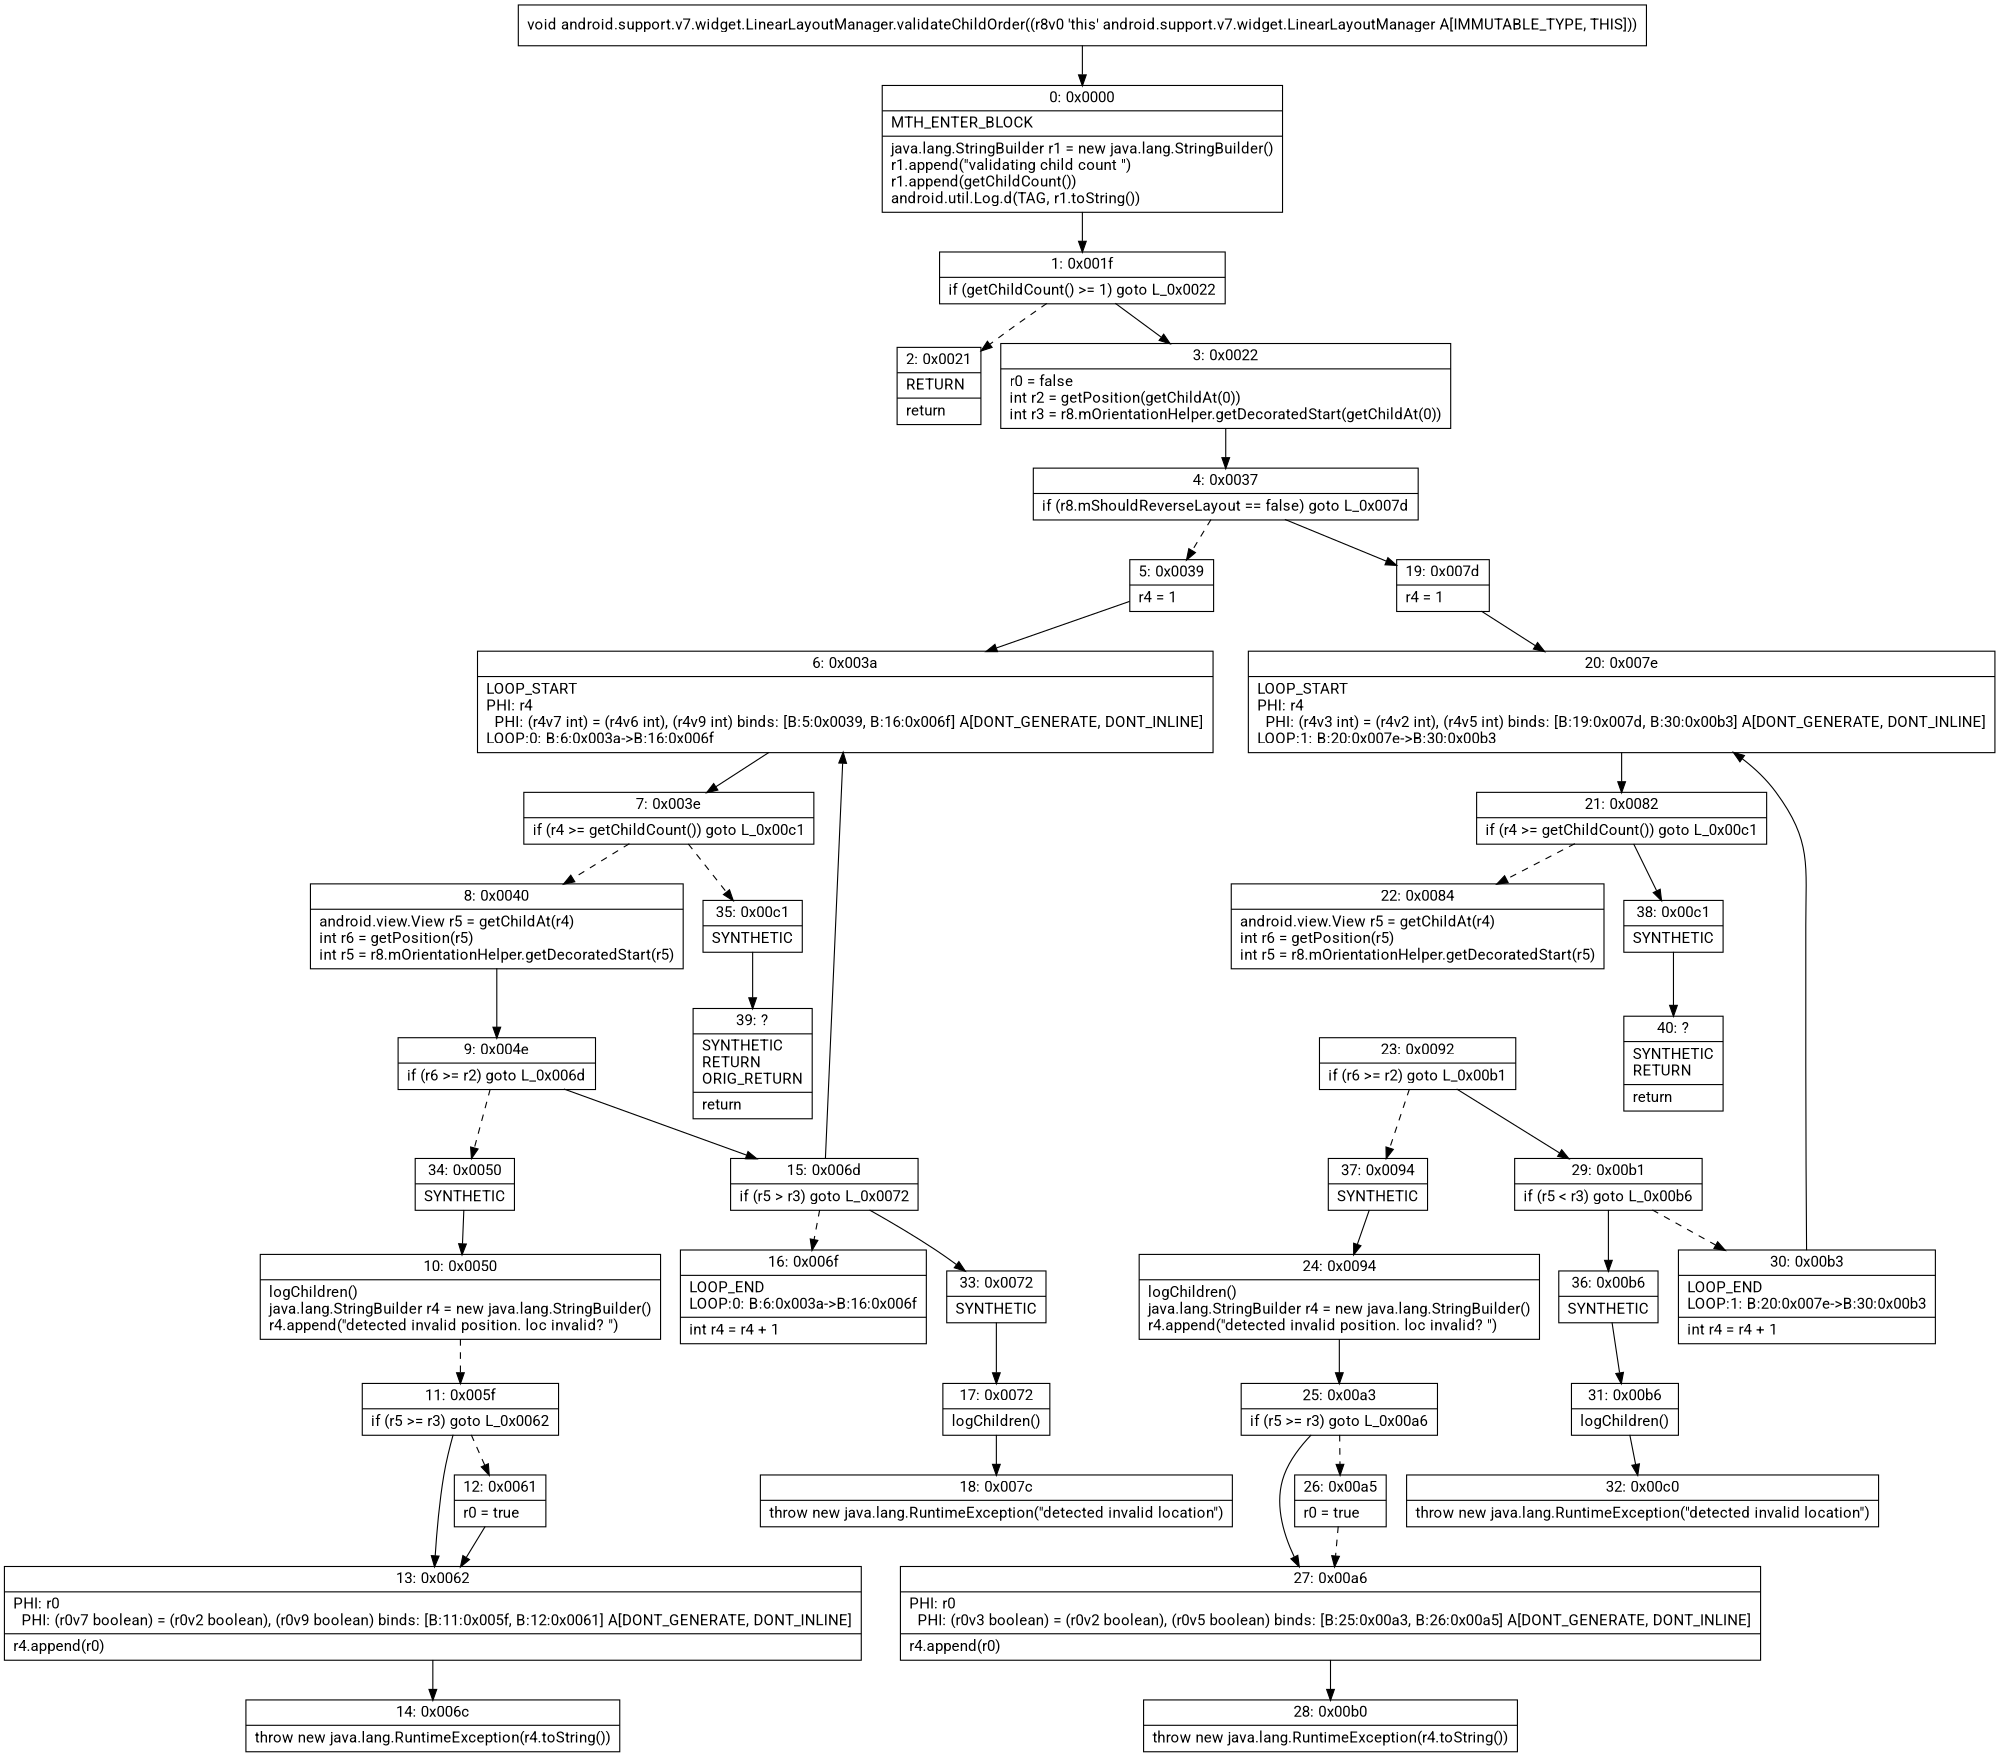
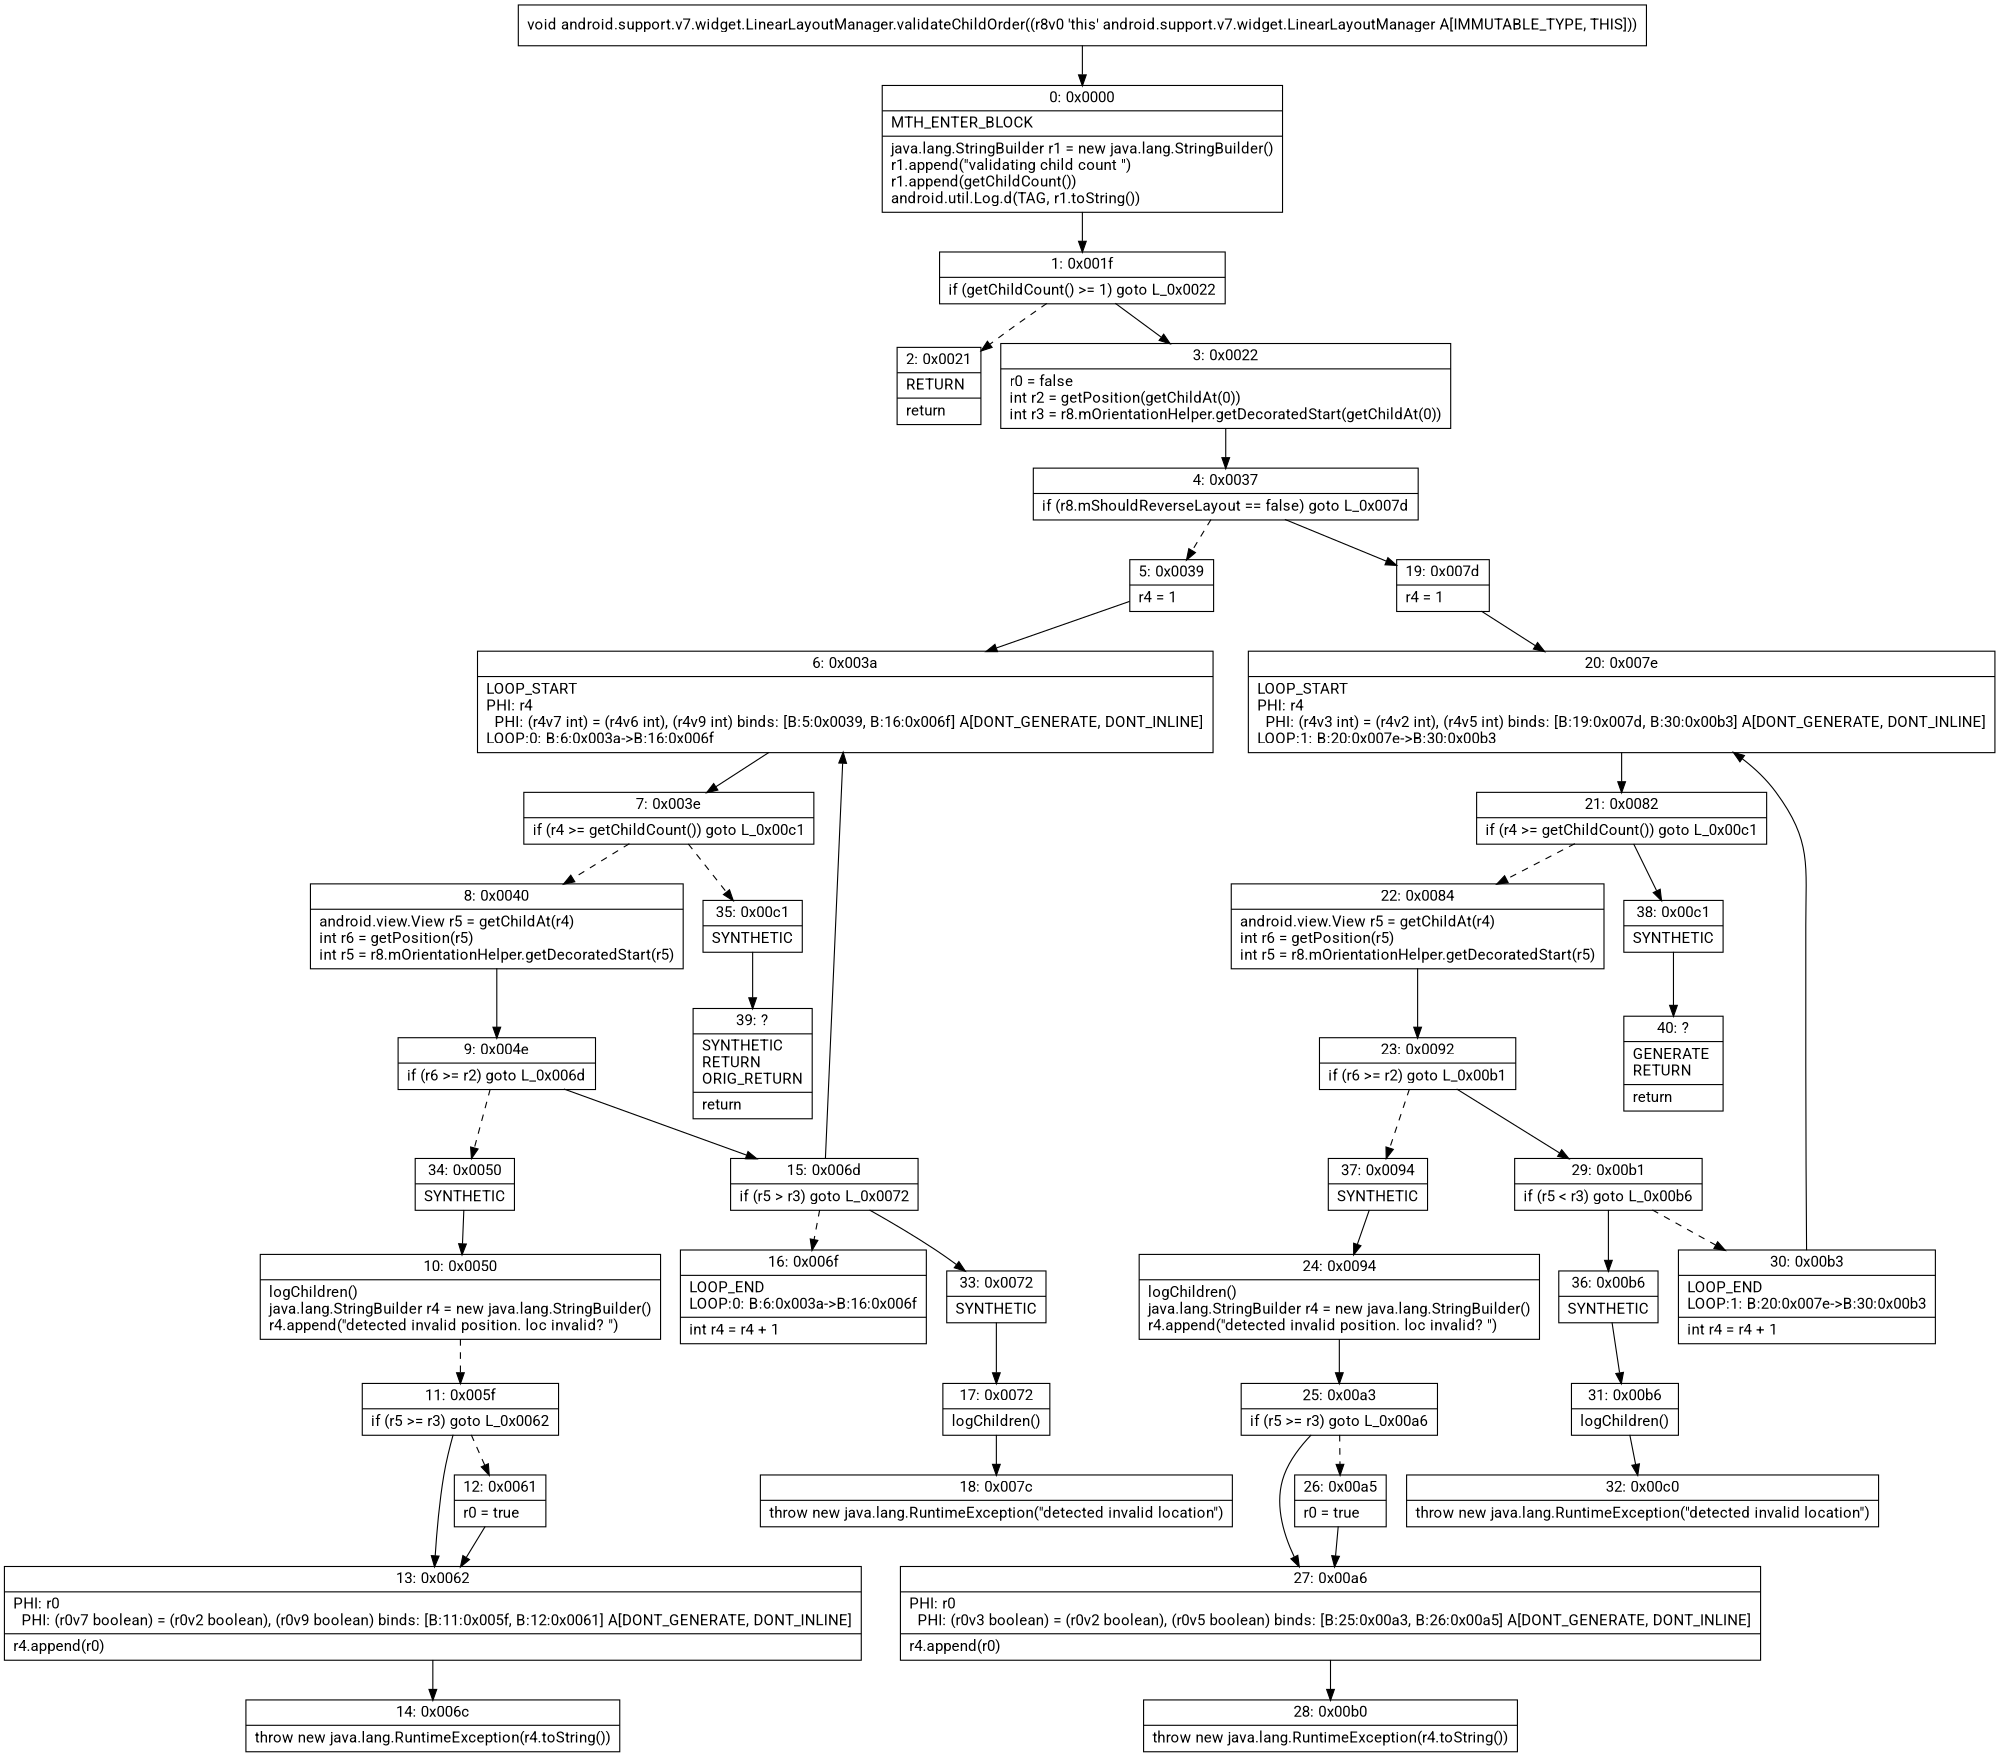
none -> (1418, 998)
(1673, 1054) -> (1671, 1054)
(1337, 1541) -> (1337, 1541)
